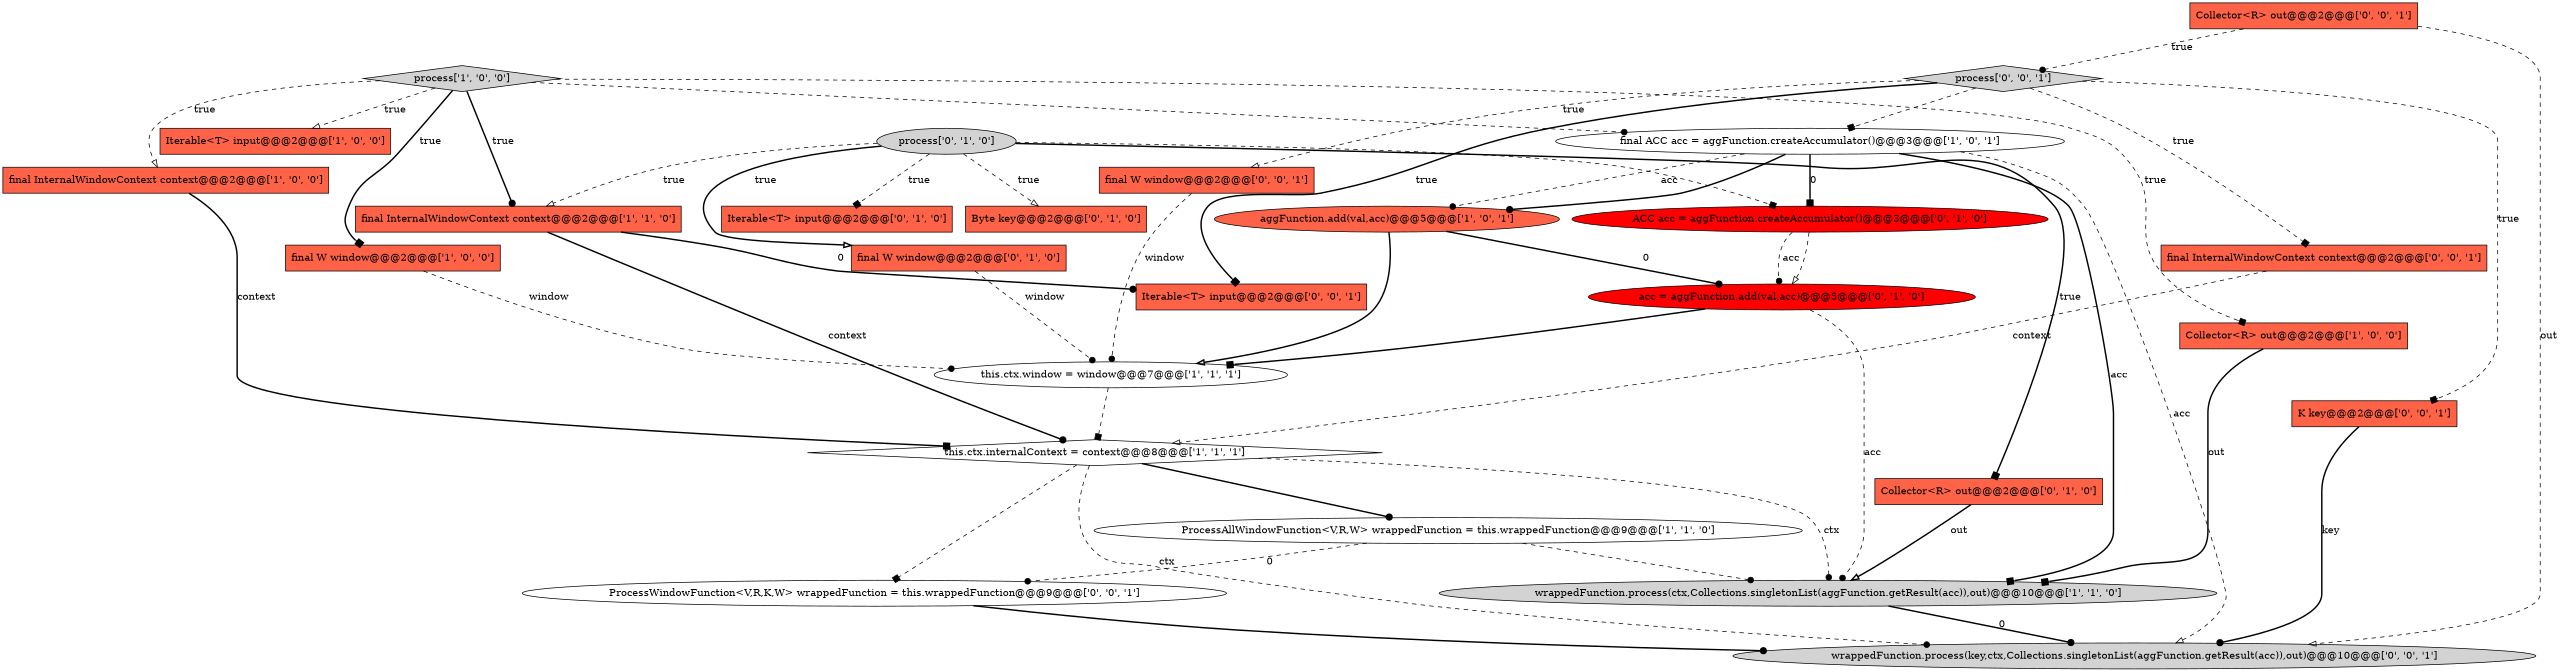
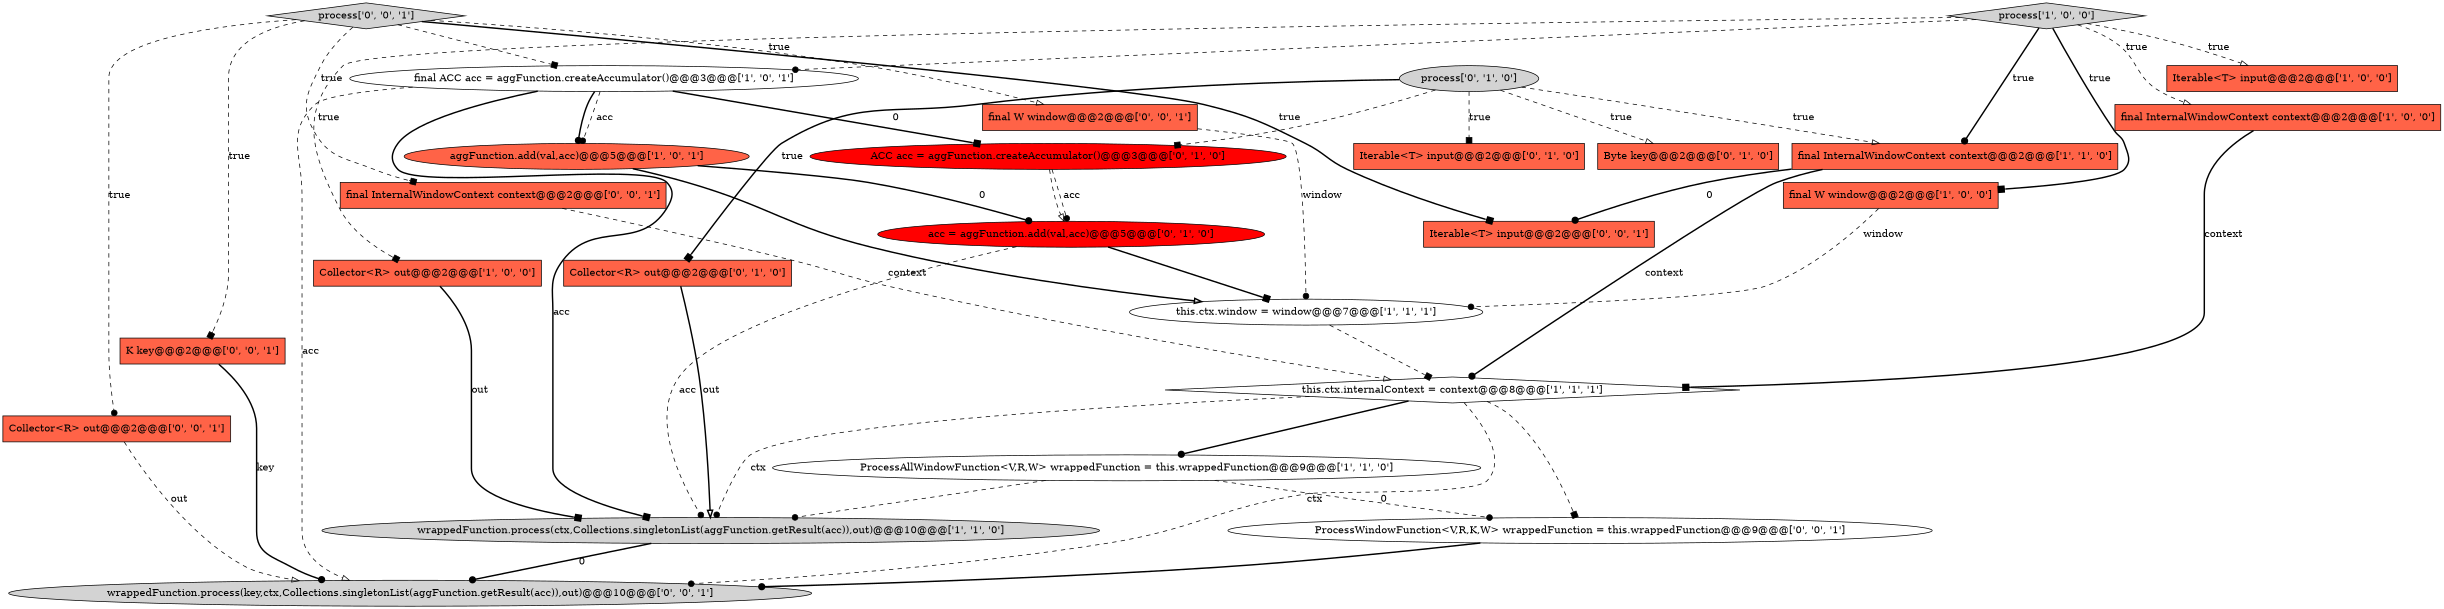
(2145, 49) -> (109, 142)
(959, 258) -> none
